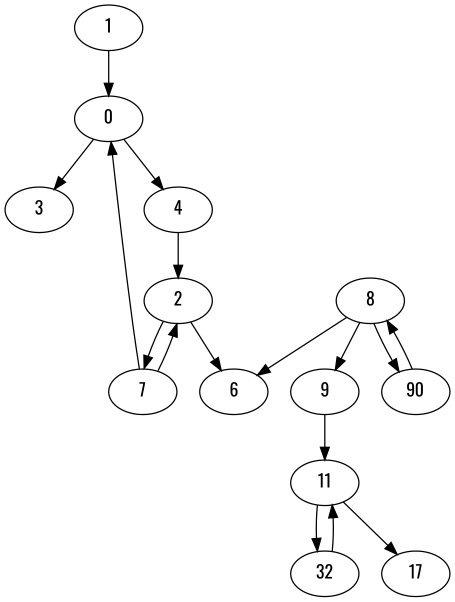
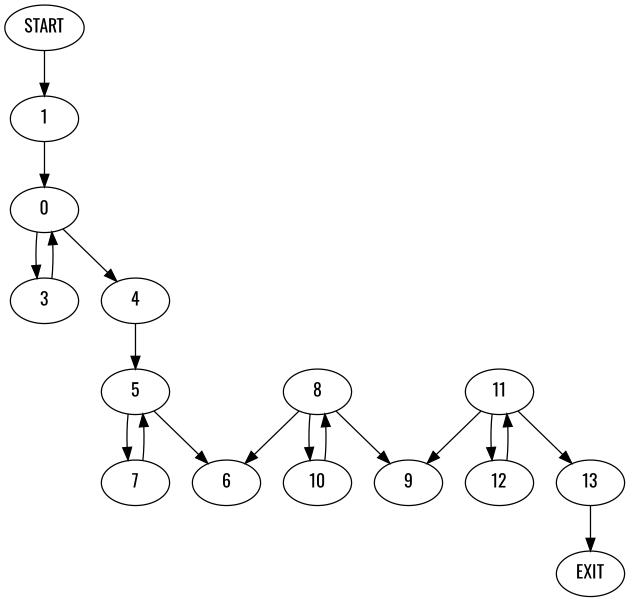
none -> (44, 28)
(125, 262) -> (53, 262)
(178, 301) -> (135, 392)
(416, 392) -> (317, 483)
(325, 431) -> (459, 433)
(325, 574) -> (499, 483)
(416, 574) -> (590, 483)
none -> (590, 574)
